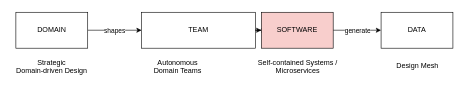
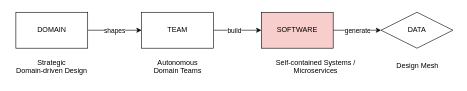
(198, 30) -> (177, 30)
(417, 30) -> (417, 30)
(298, 66) -> (316, 66)
